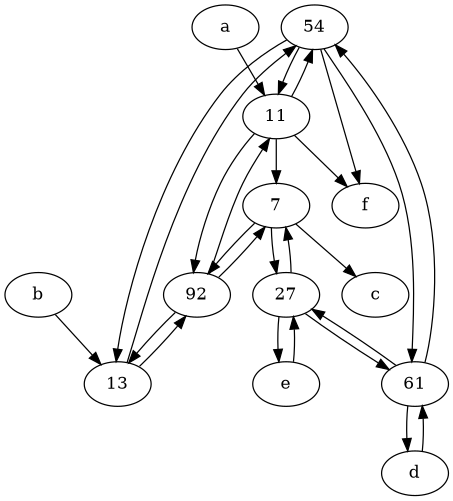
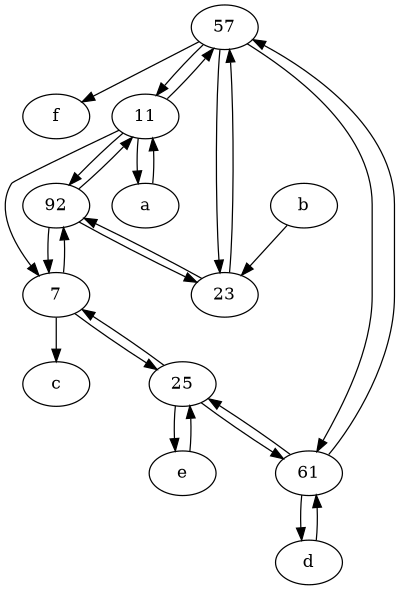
(315, 27) -> (225, 27)
(316, 157) -> (137, 155)
(286, 295) -> (183, 384)
(118, 384) -> (225, 295)
